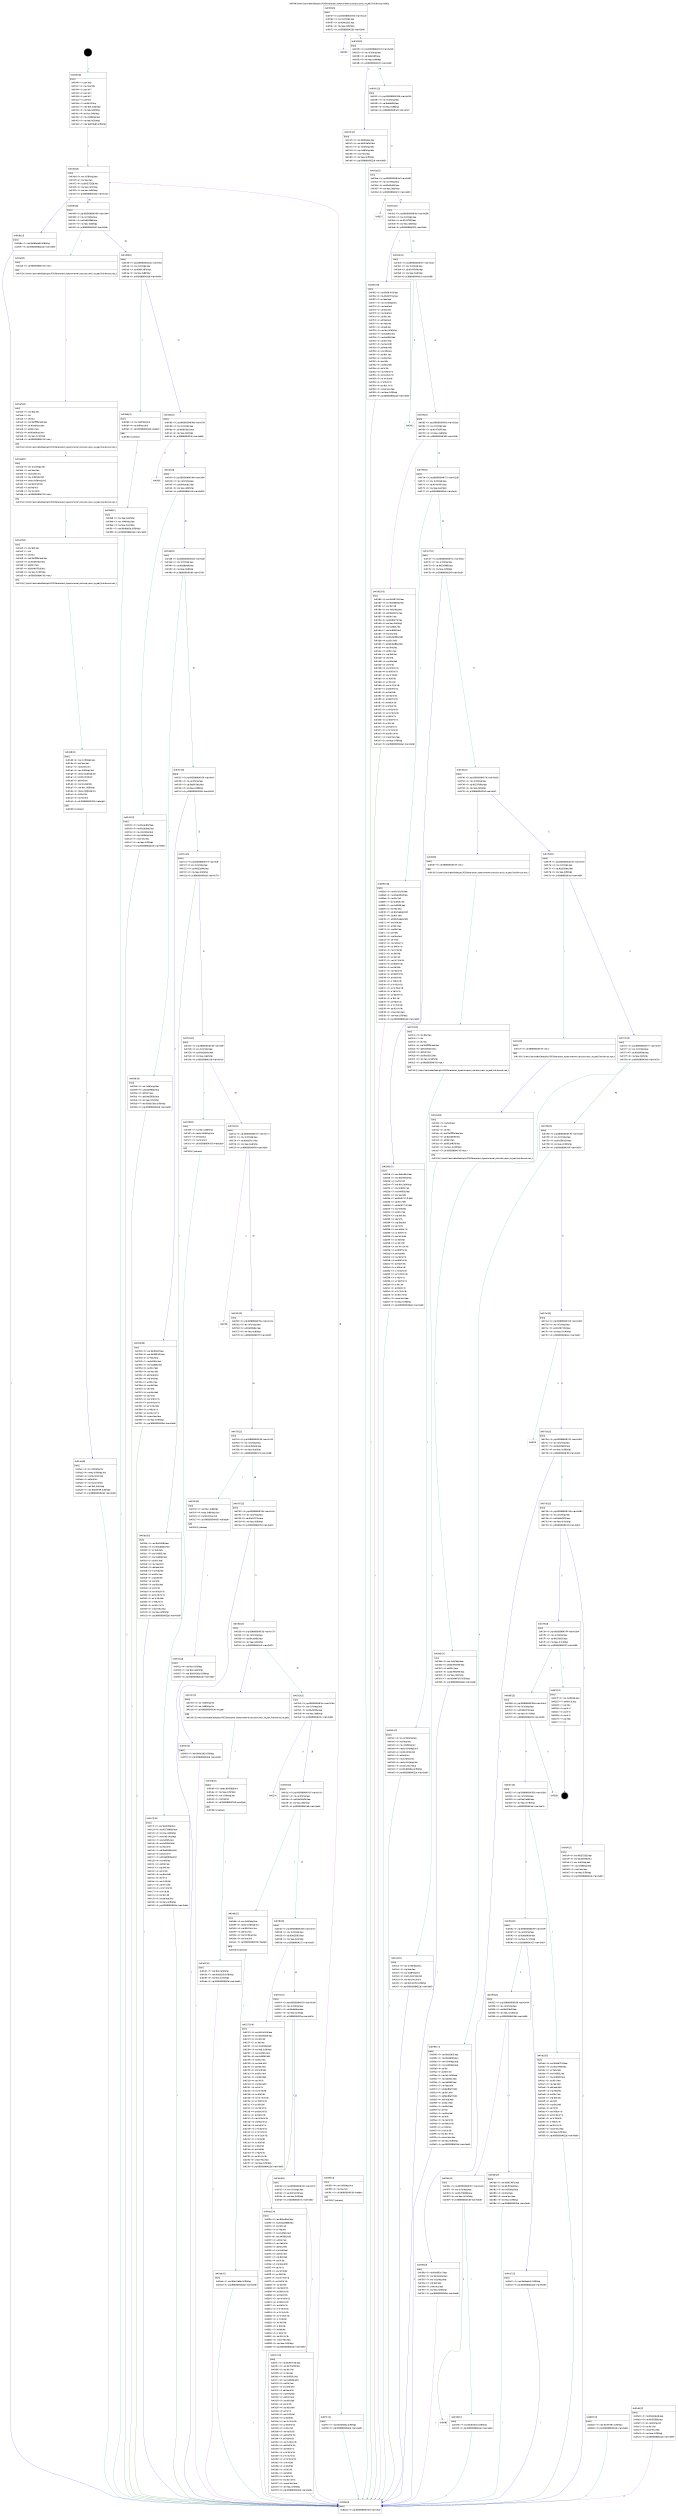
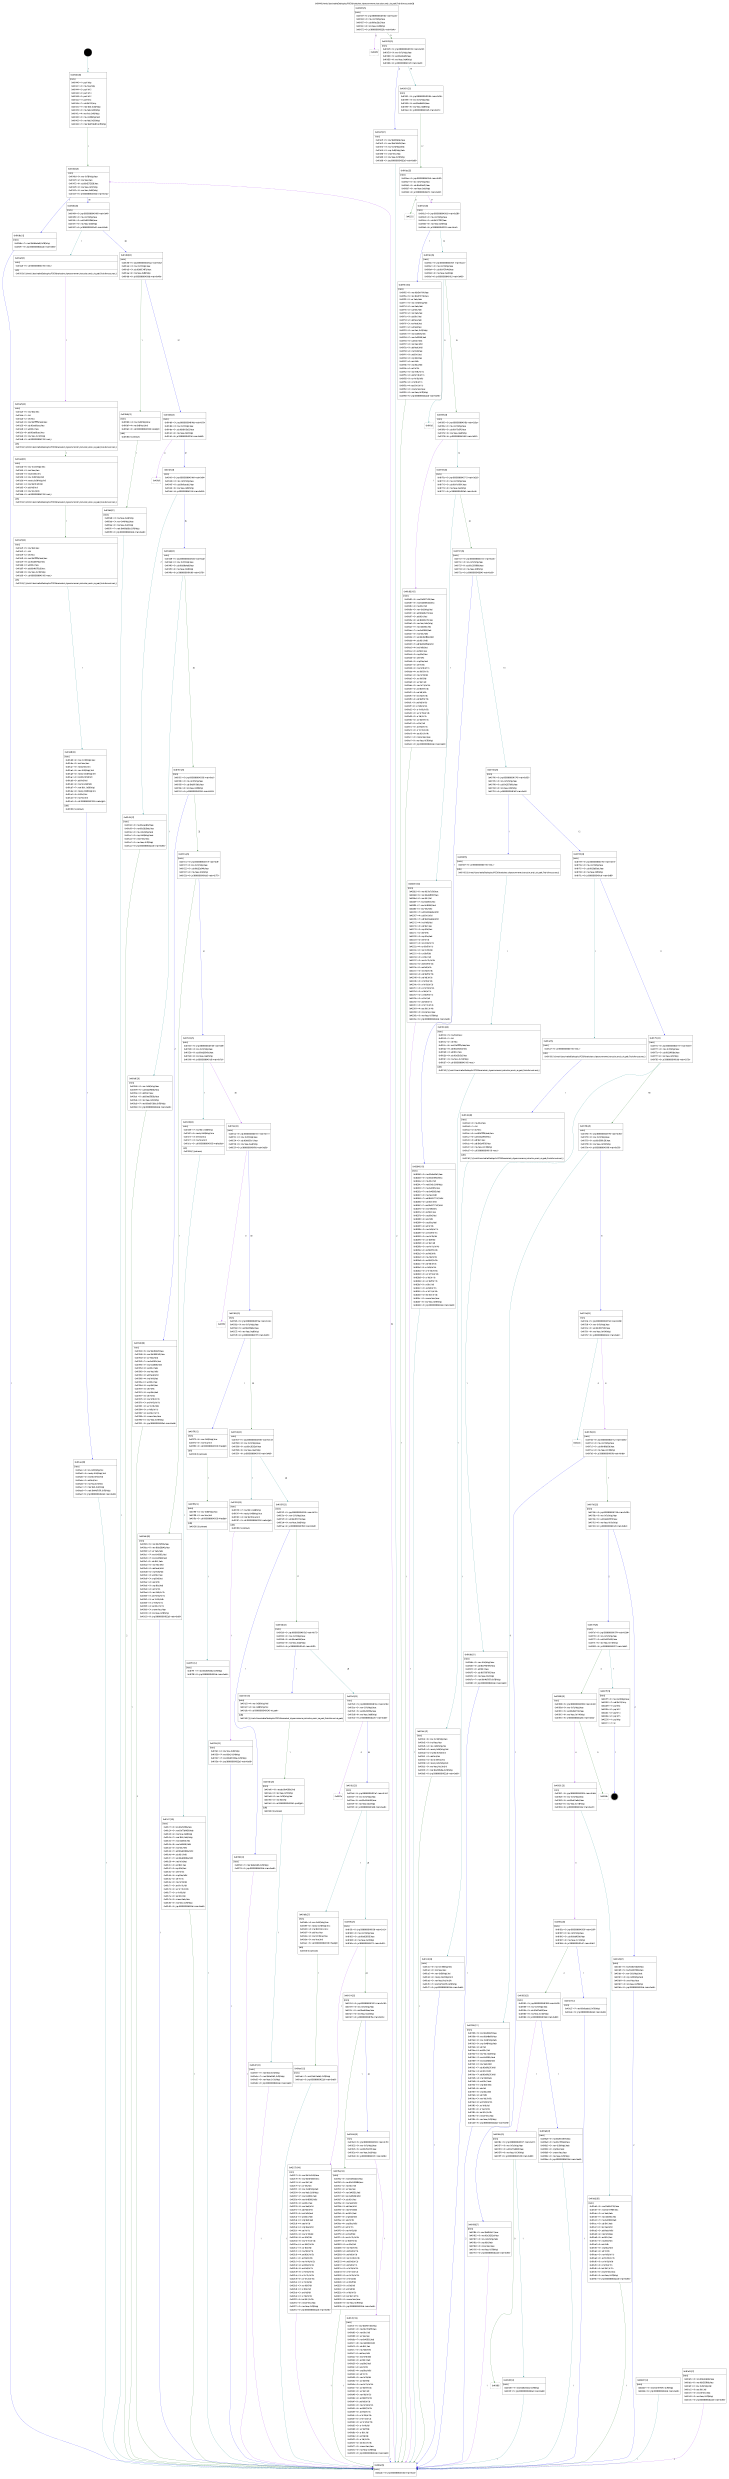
none -> (207, 1443)
